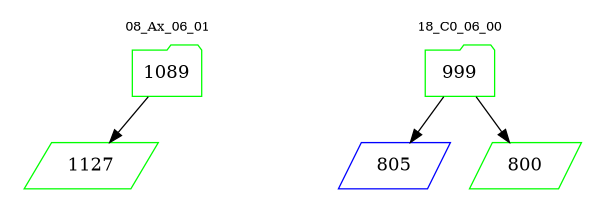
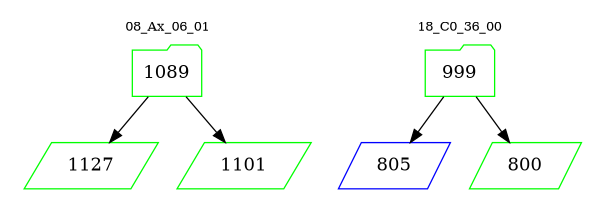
(460, 28) -> (460, 28)
none -> (244, 166)
